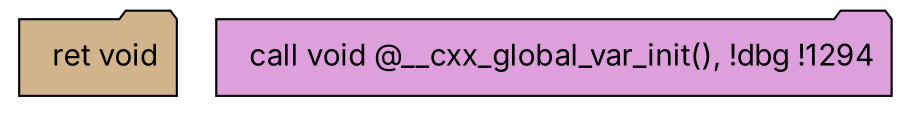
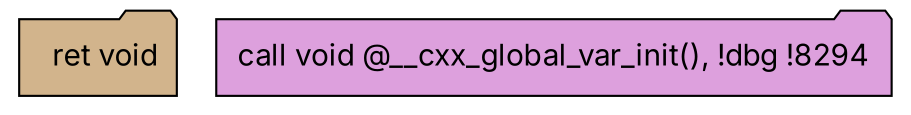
(554, 58) -> (554, 58)
